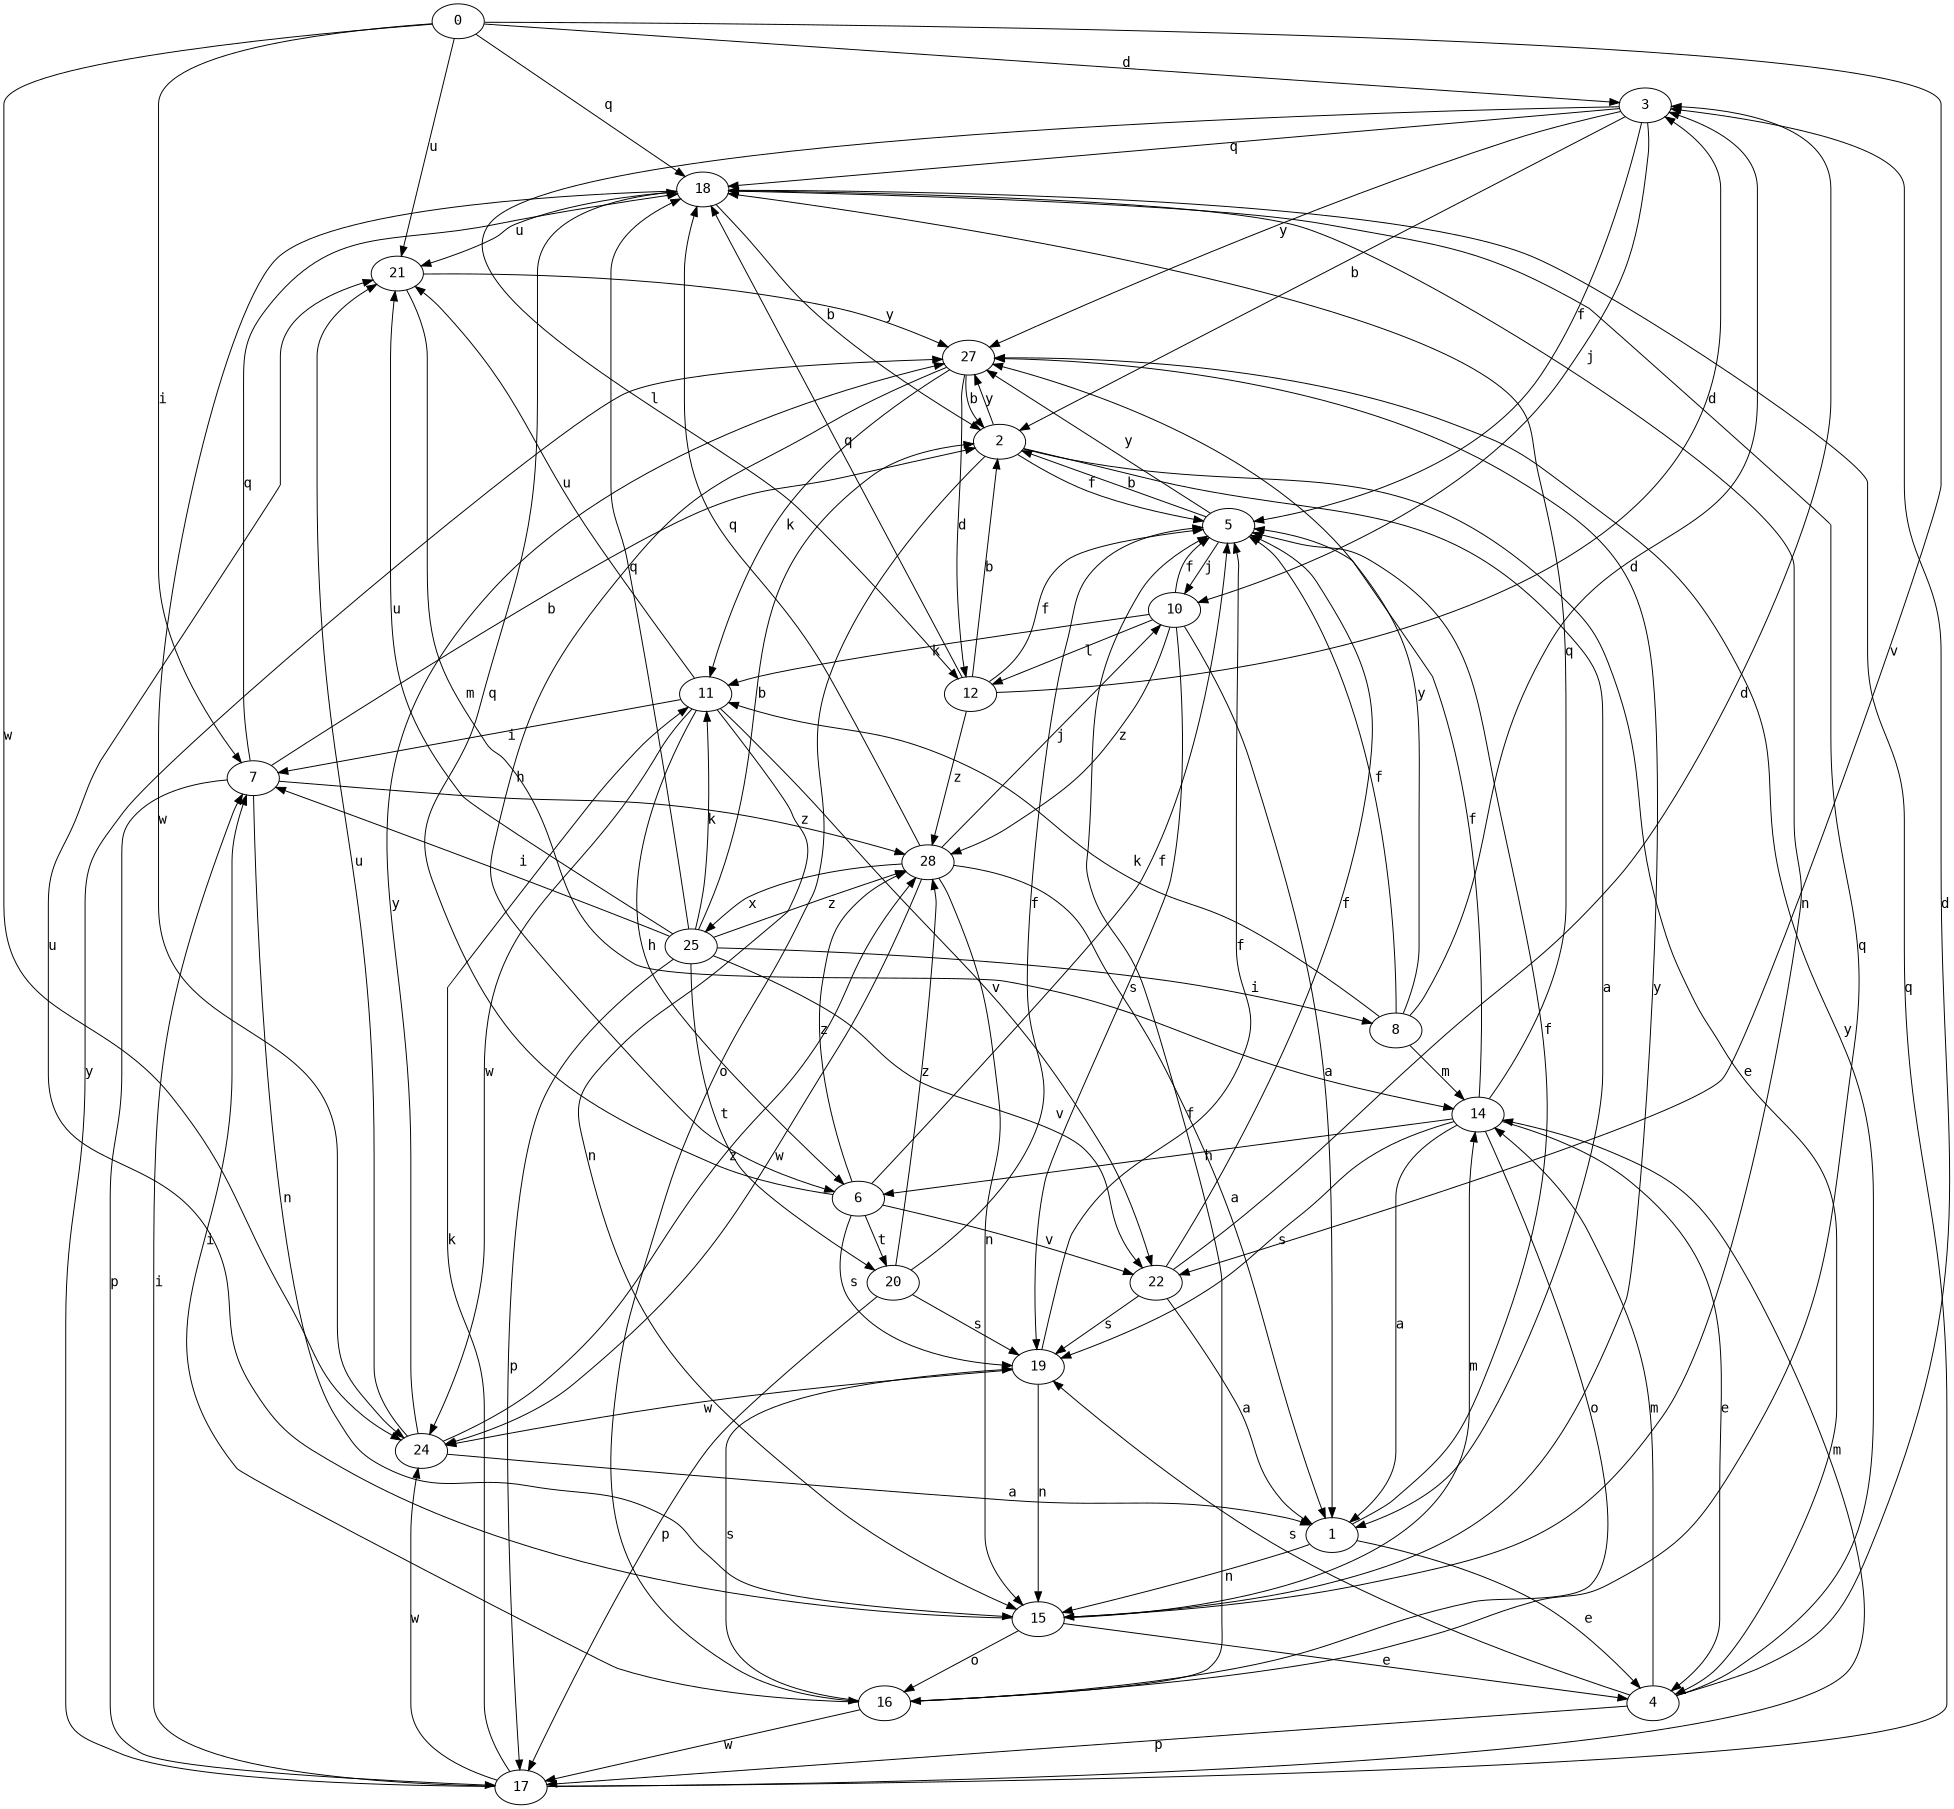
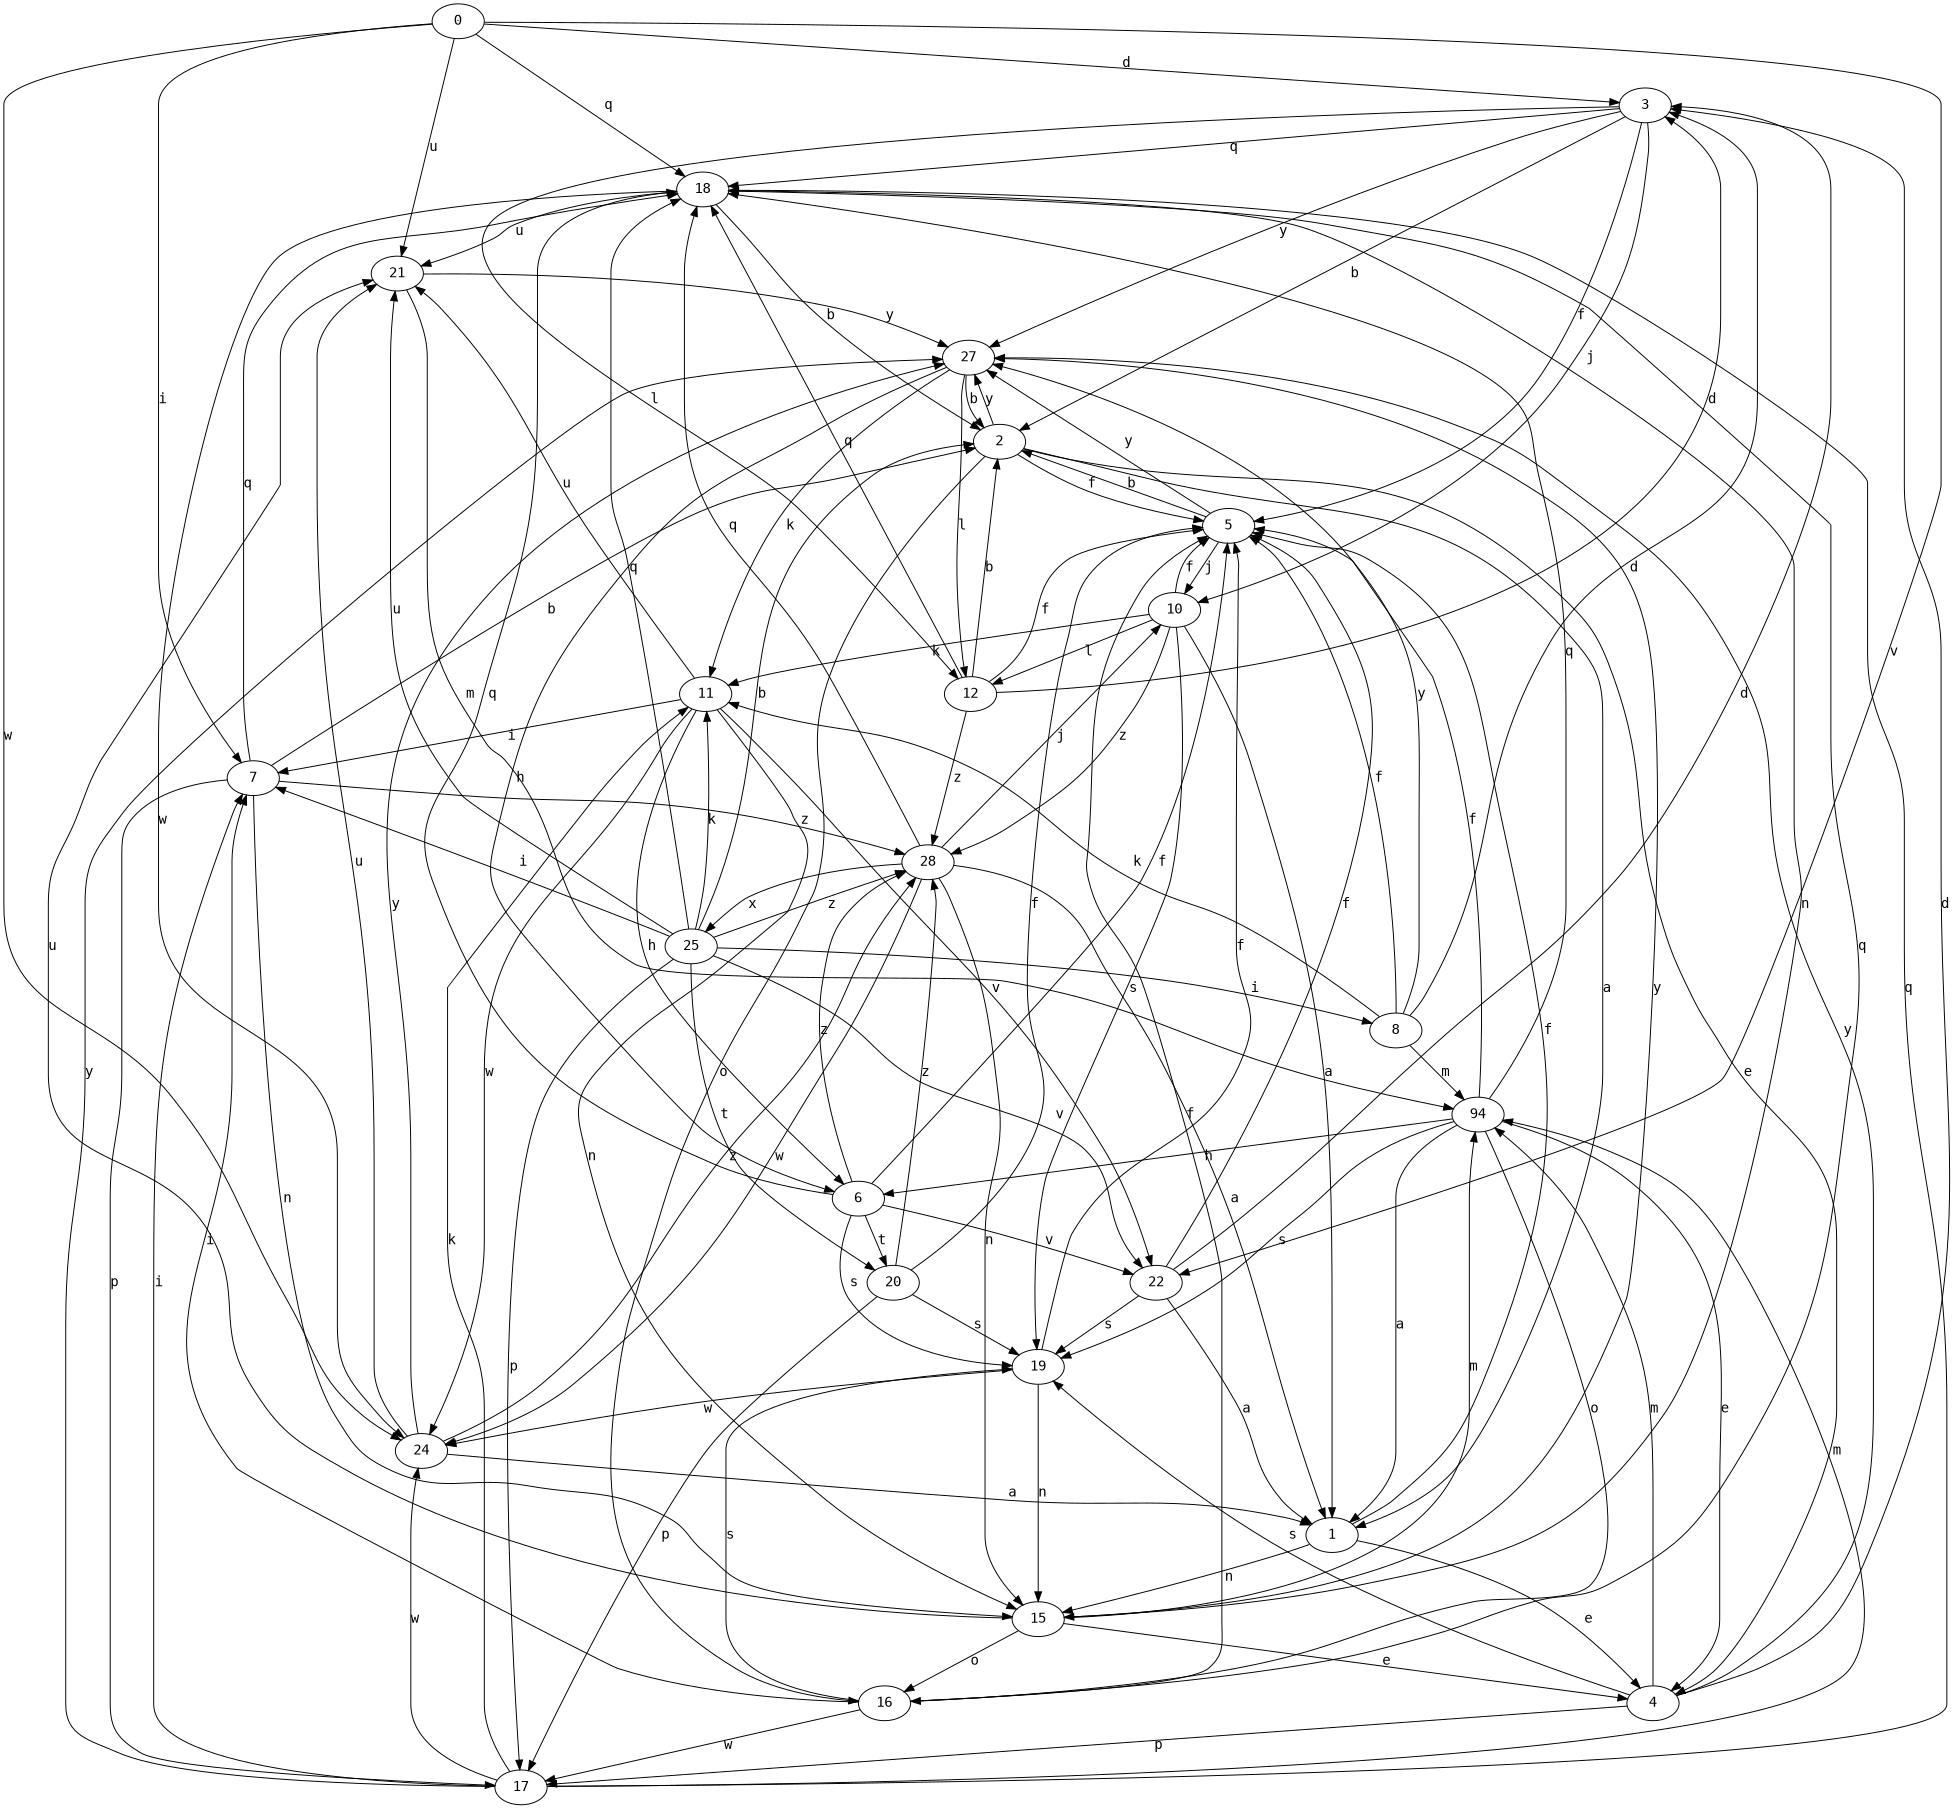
(962, 526) -> (962, 526)
(1478, 1115) -> (1478, 1115)
